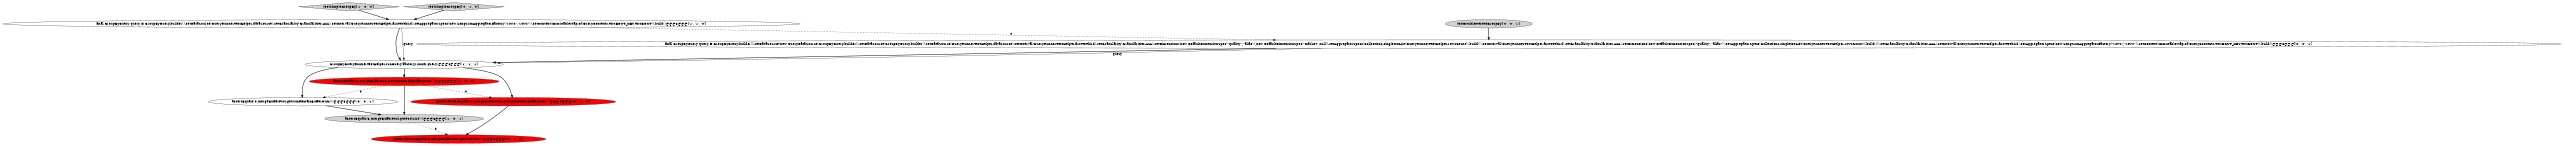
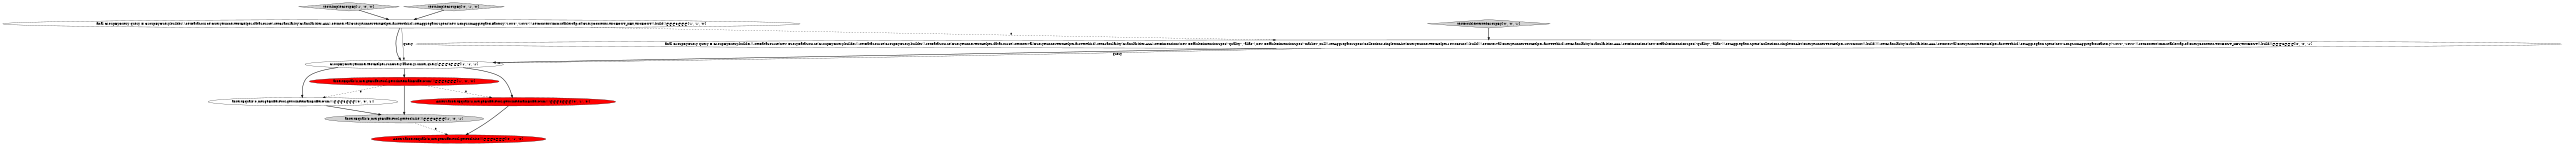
(1489, 24) -> (1489, 24)
